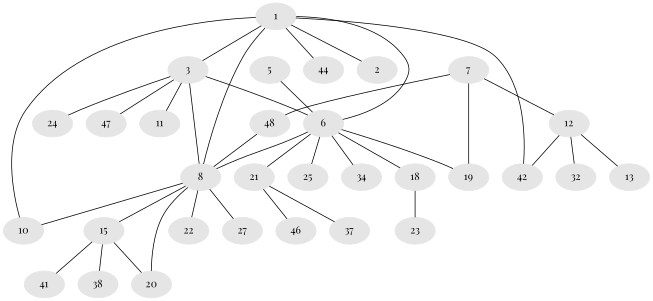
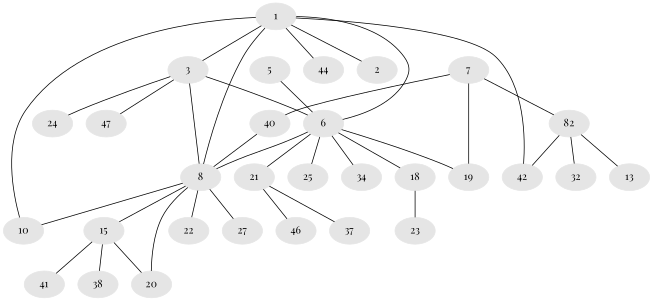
(160, 124) -> none
(270, 124) -> (270, 124)
(569, 124) -> (569, 124)
